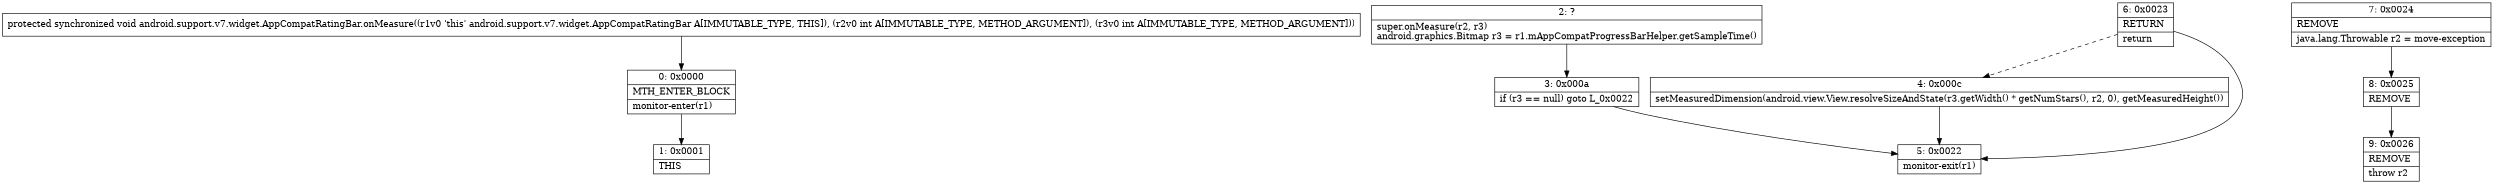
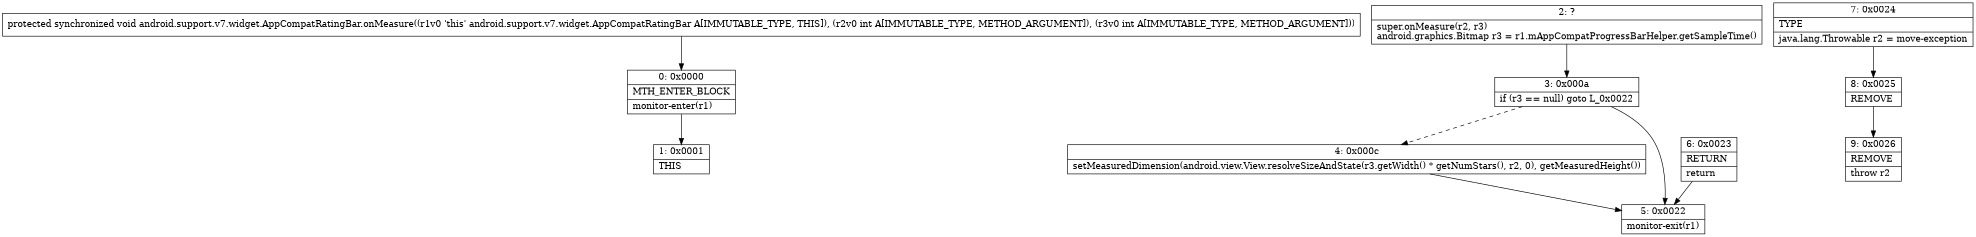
(2318, 24) -> (1791, 24)
(2053, 55) -> (1465, 125)
